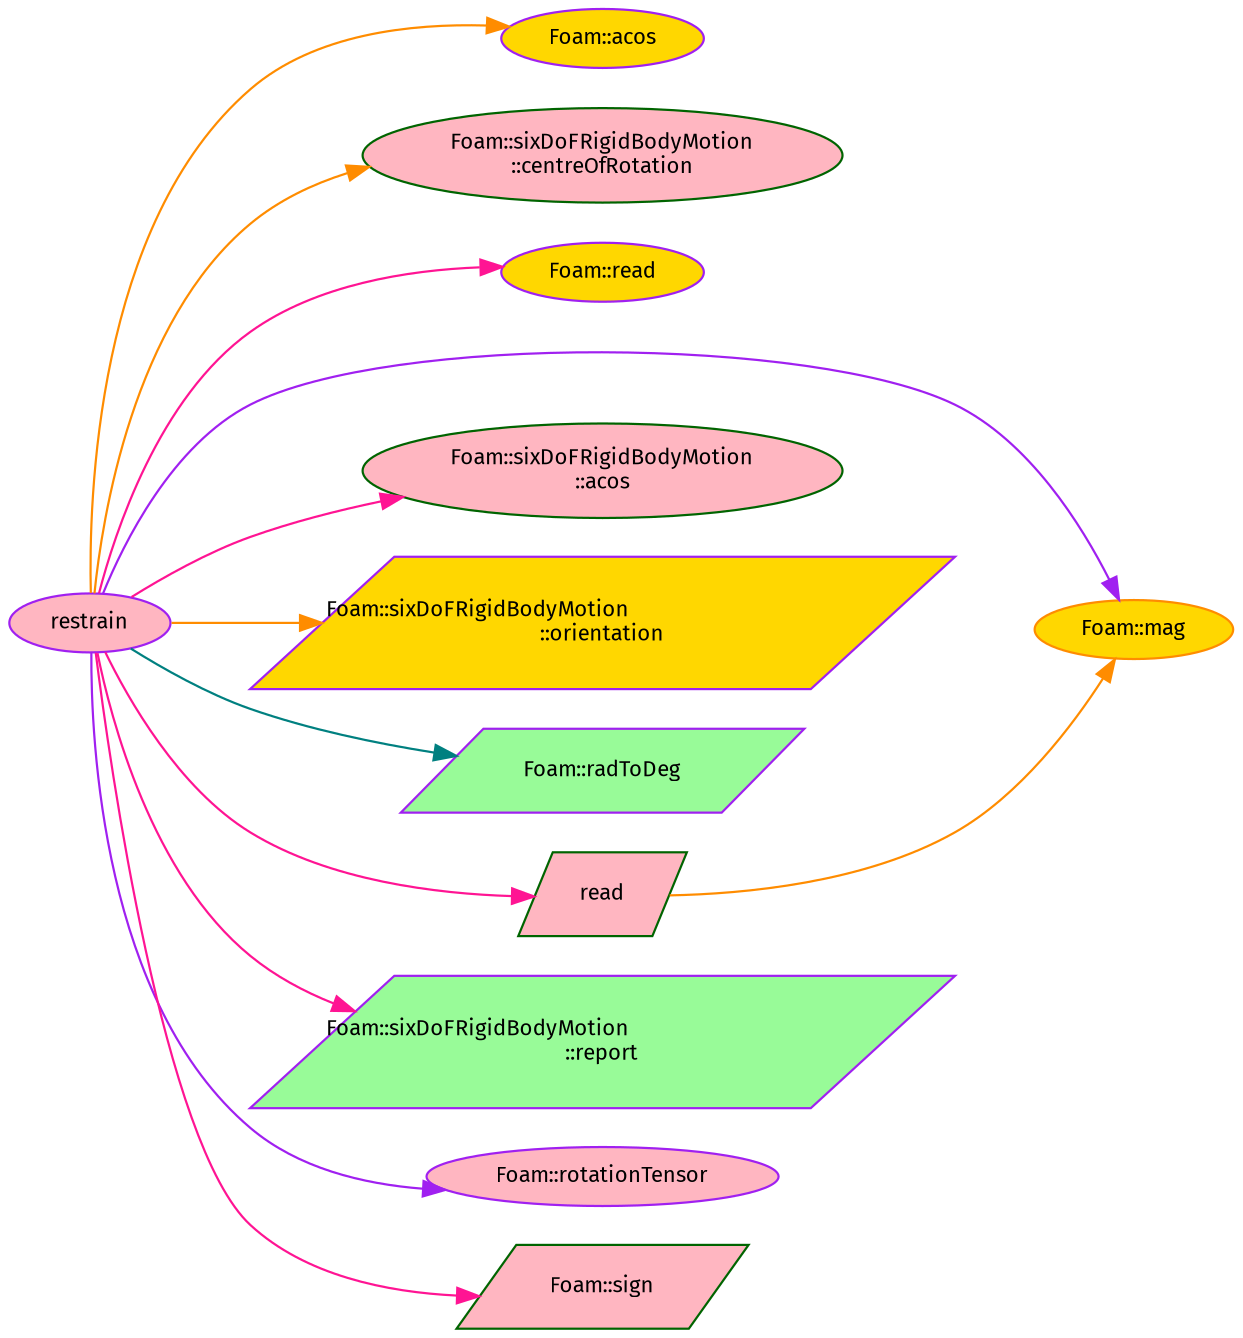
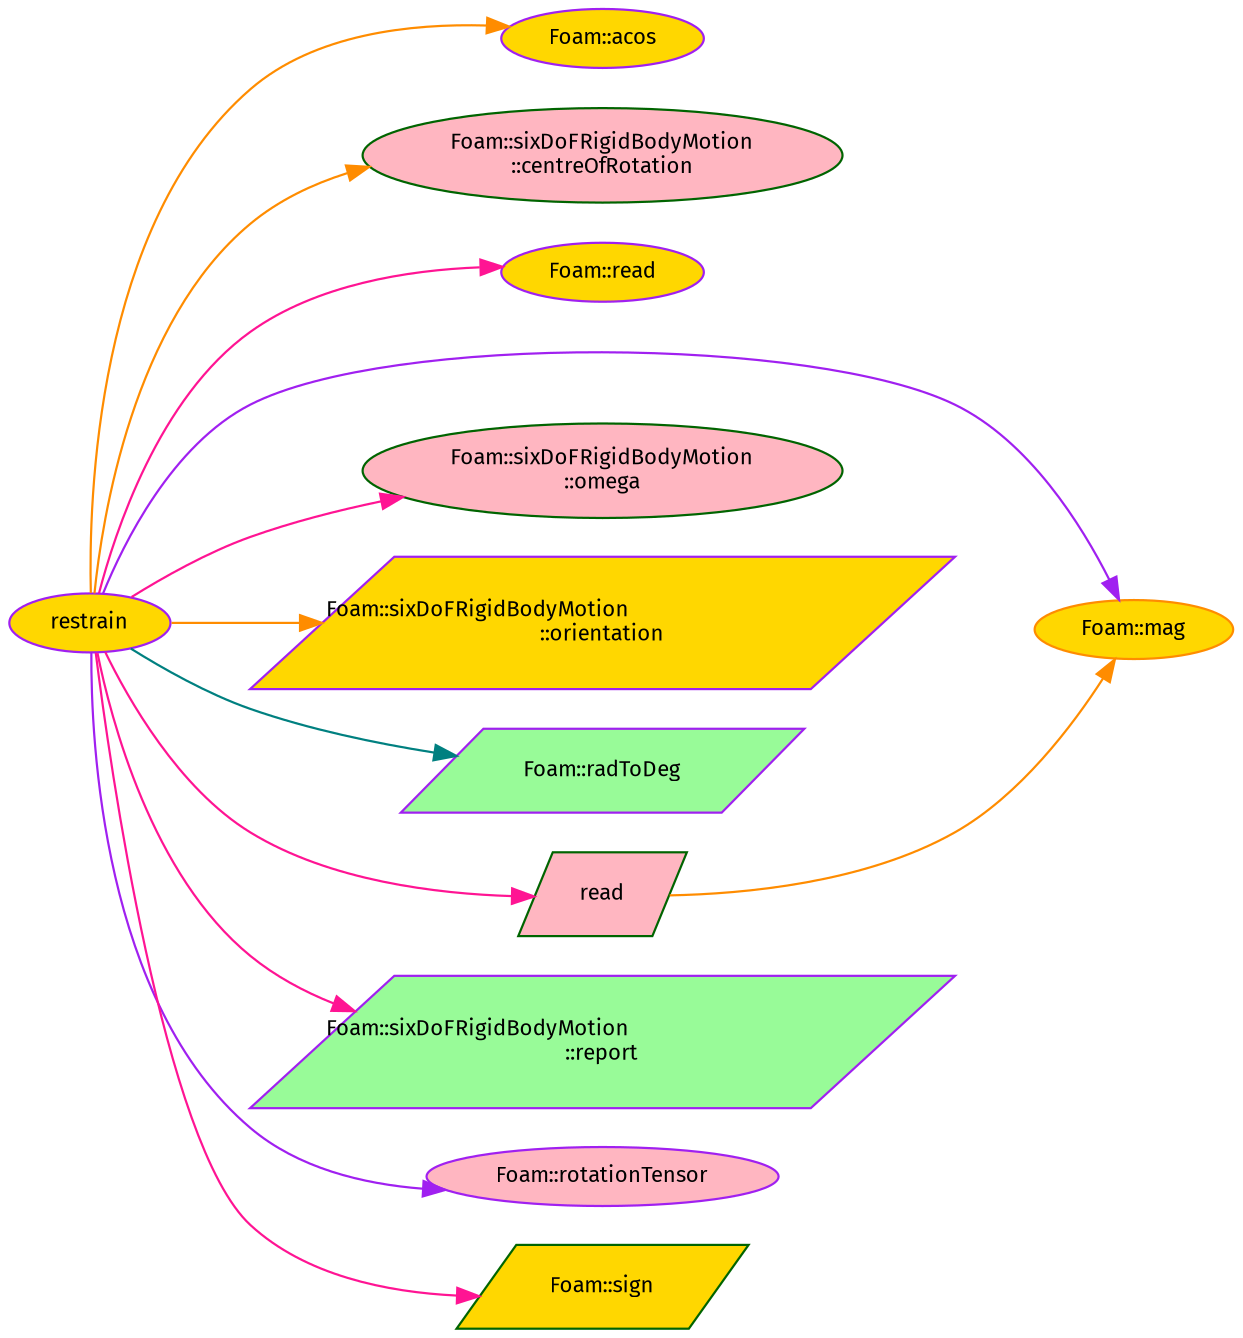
(603, 471) -> (603, 471)
(90, 623) -> (90, 623)
(603, 1287) -> (603, 1287)
